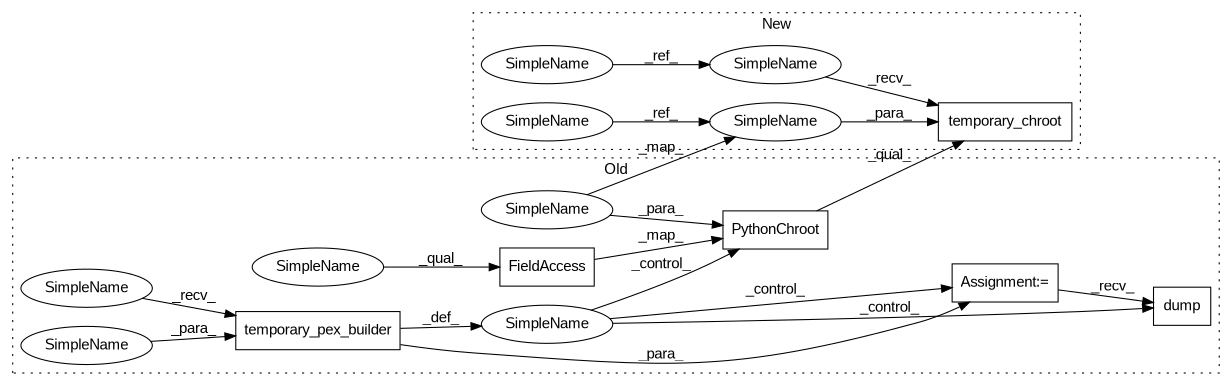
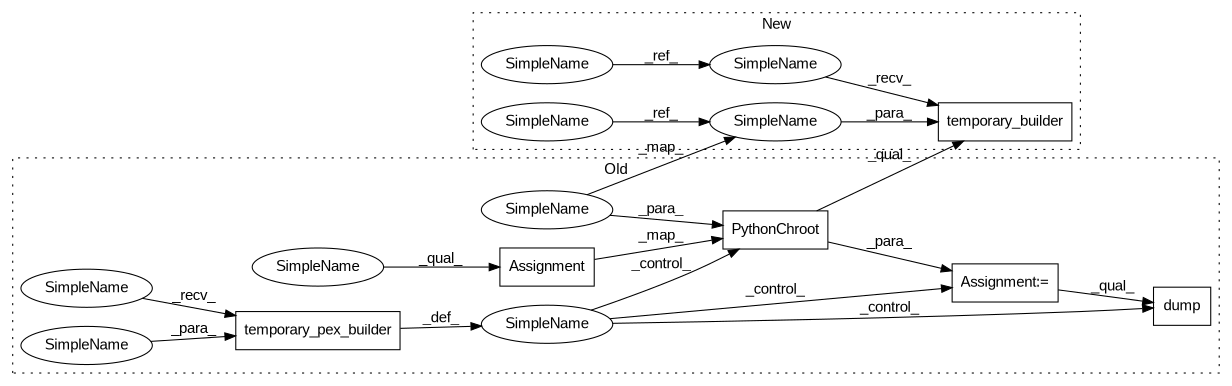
(1005, 122) -> (1005, 122)
(547, 267) -> (547, 267)
(1113, 287) -> (1113, 287)
(683, 363) -> (885, 255)
